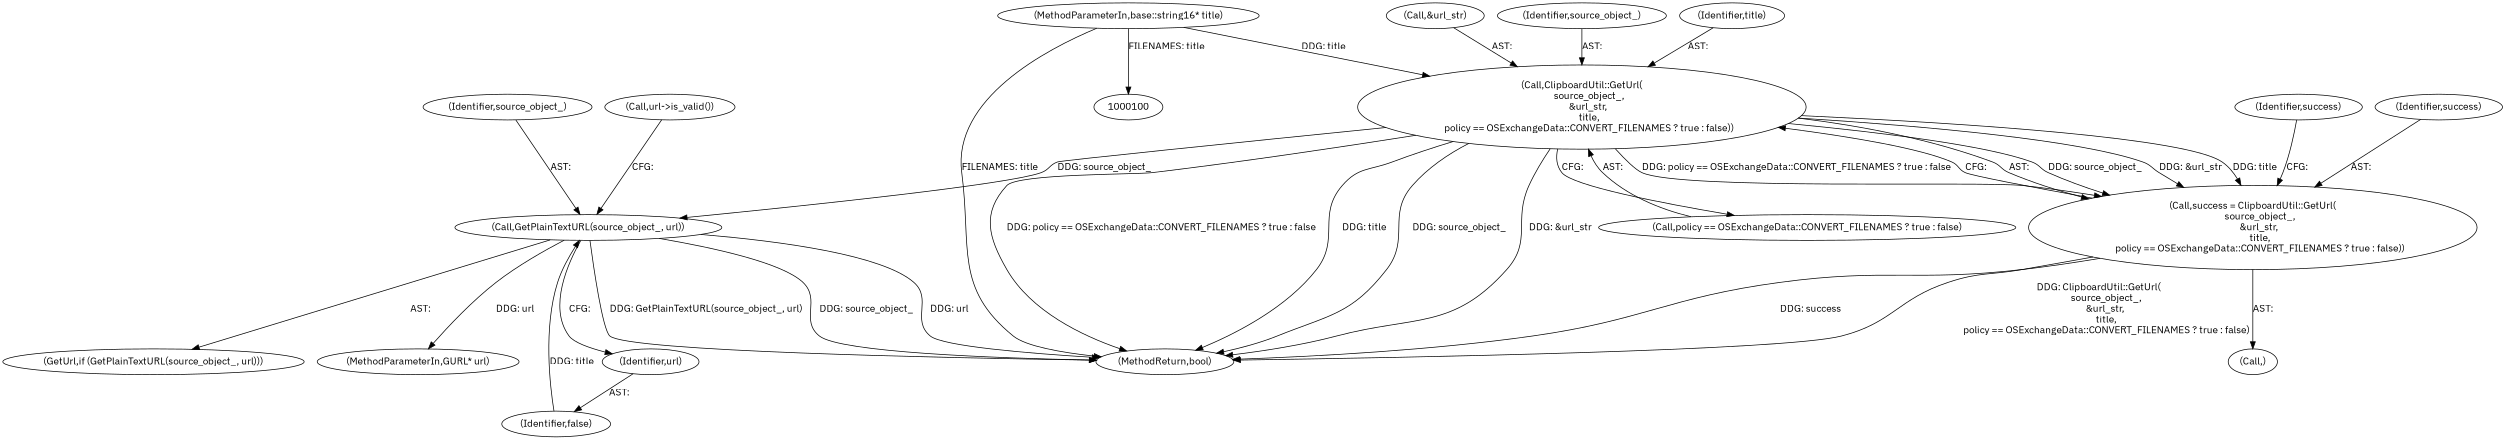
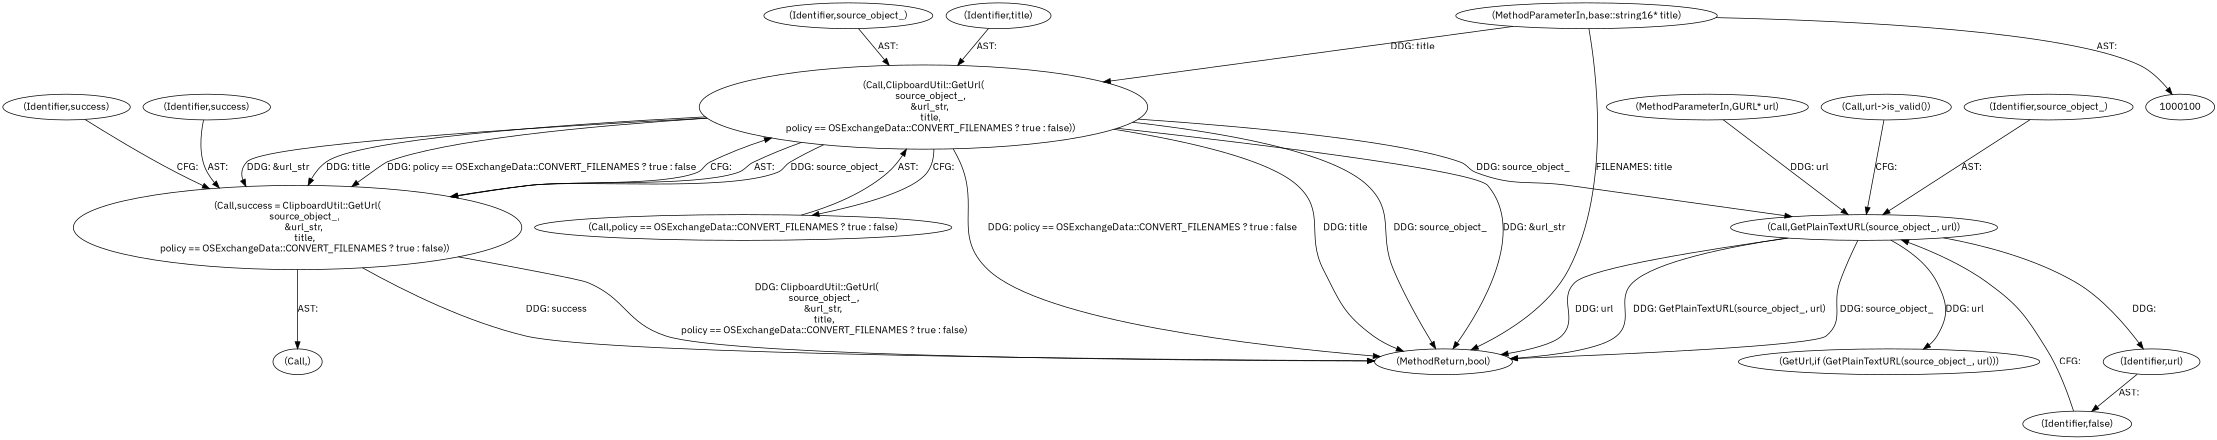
(1435, 16) -> none
(1167, 47) -> (2108, 47)
(493, 285) -> (1783, 165)
(422, 309) -> (1965, 309)
(581, 309) -> (2145, 309)
(572, 362) -> (2071, 362)
